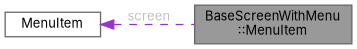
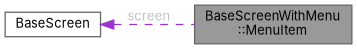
(53, 24) -> (53, 24)
